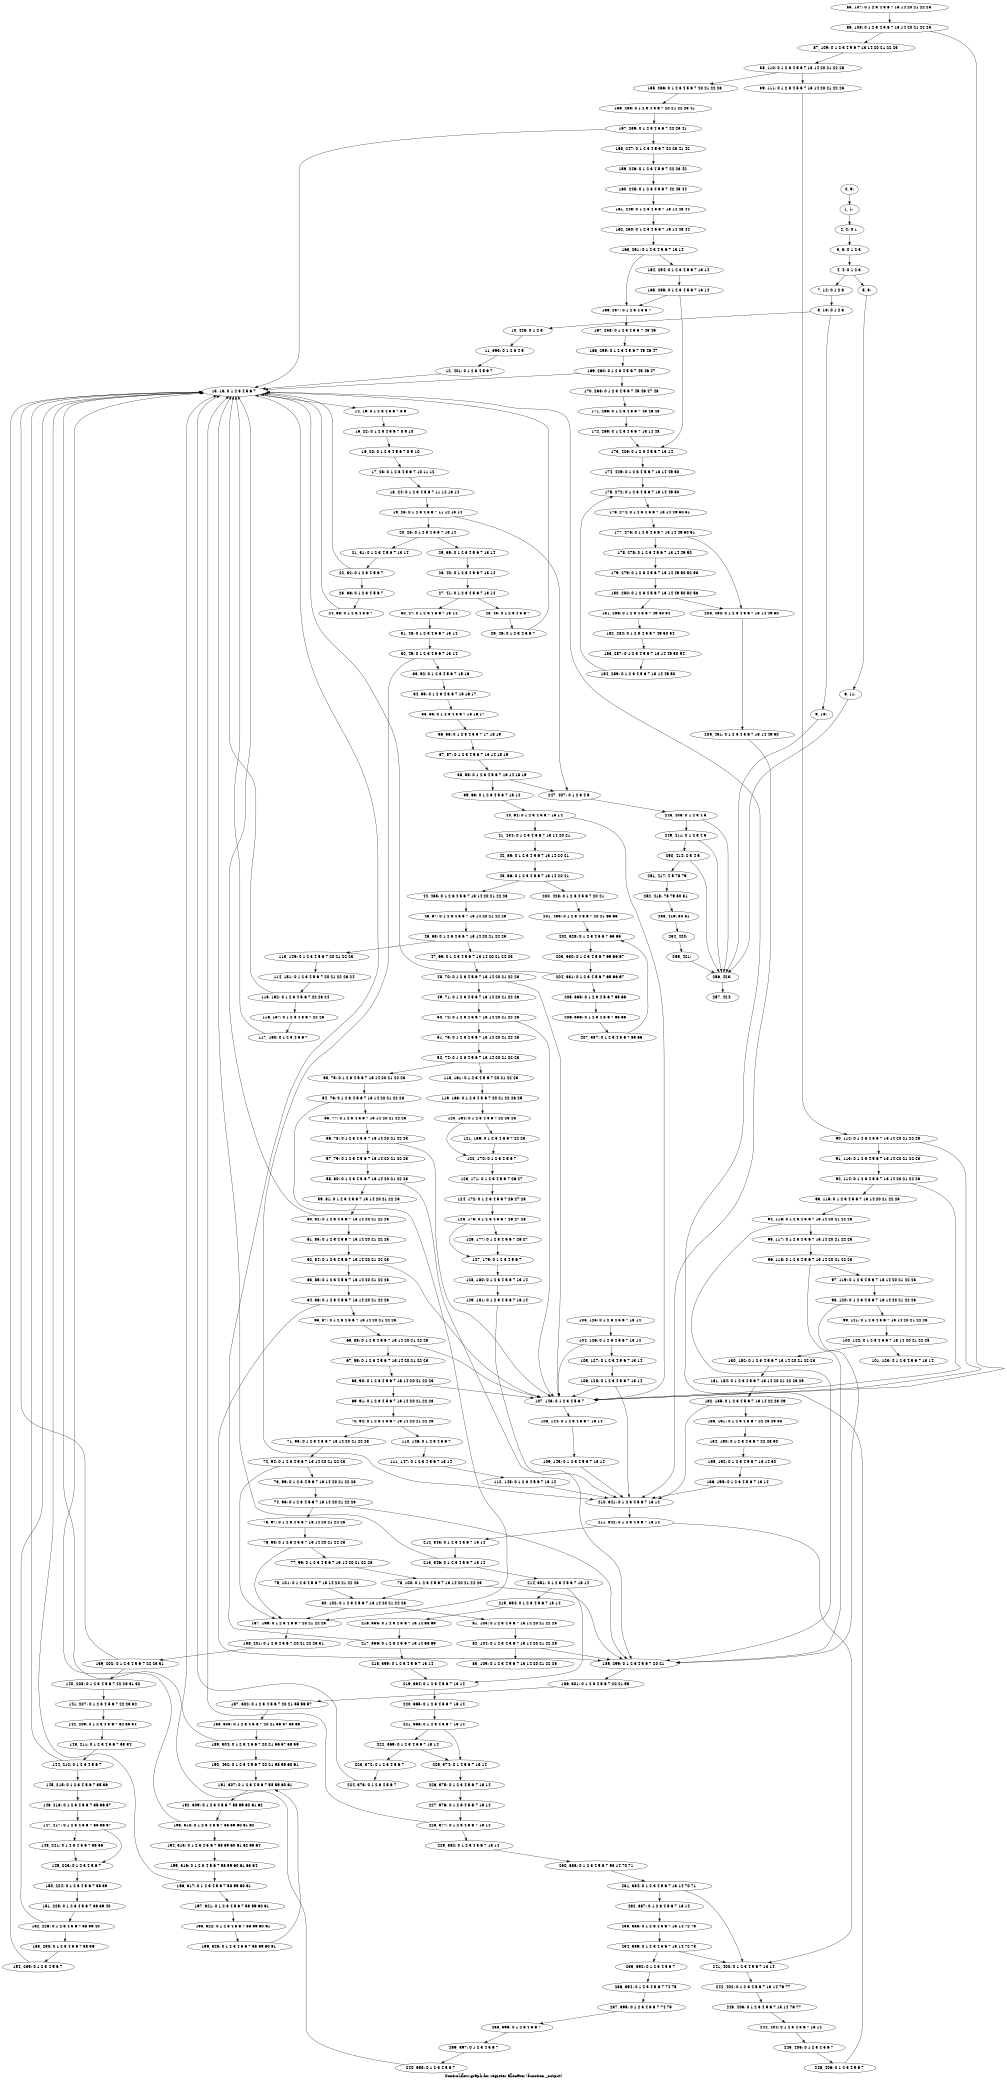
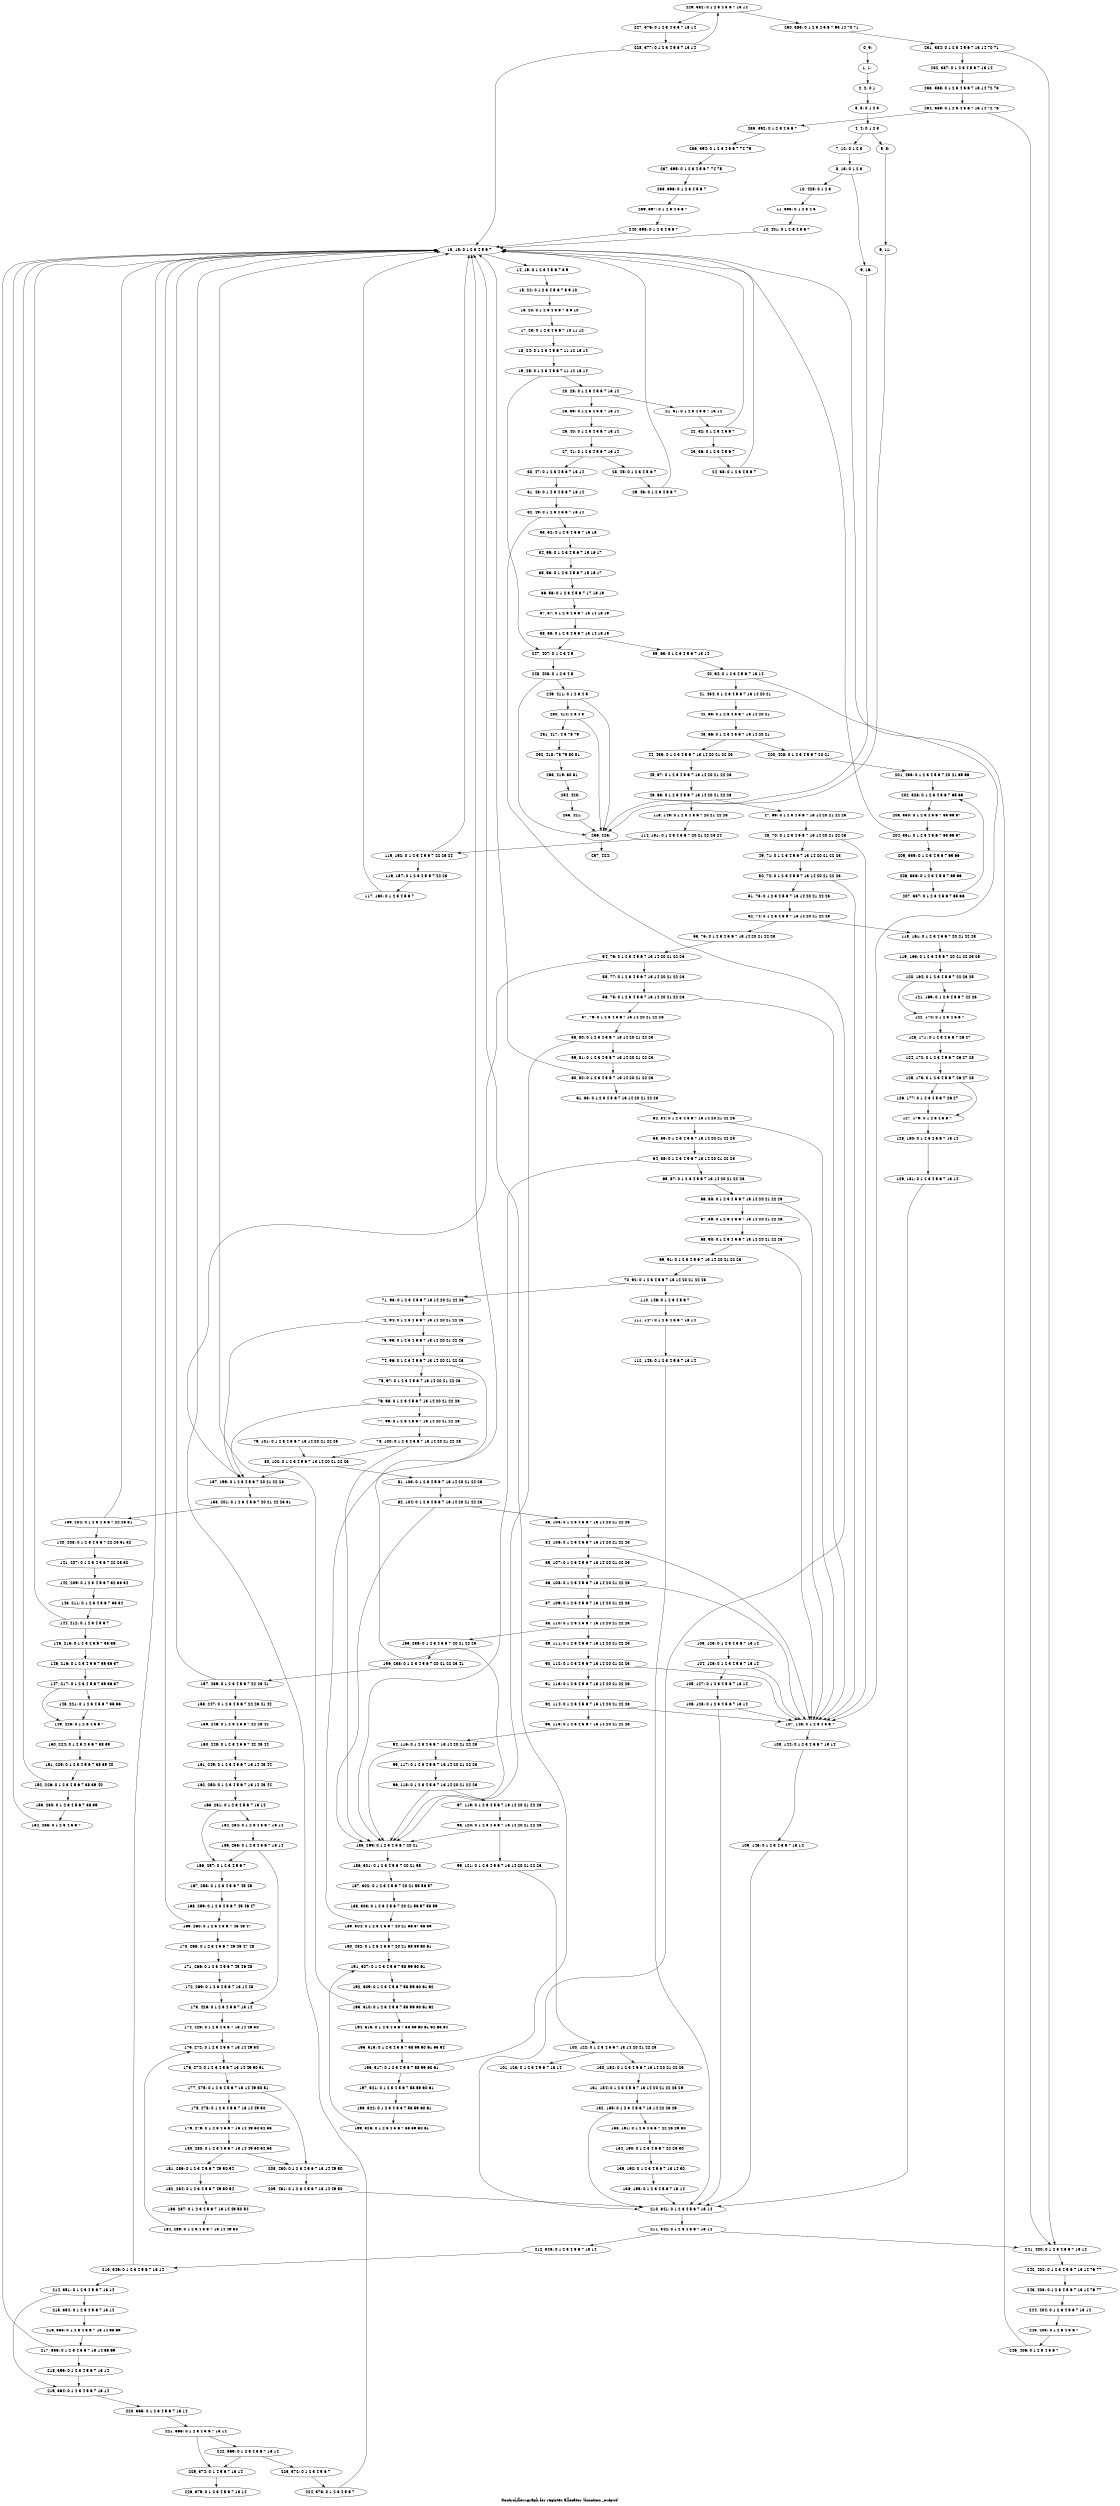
none -> (588, 1543)
(460, 1794) -> (693, 17)
